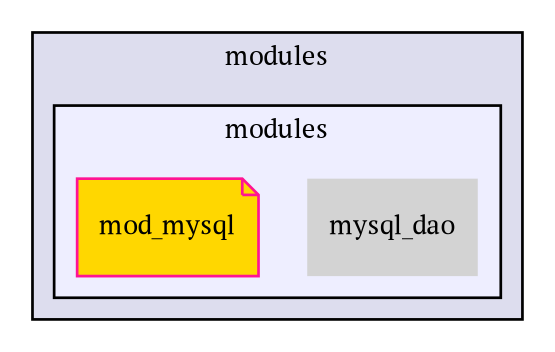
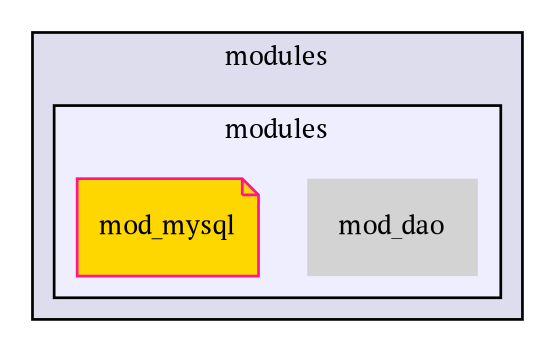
(393, 227) -> (393, 227)
